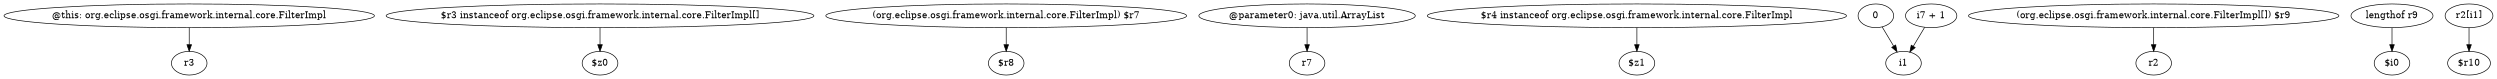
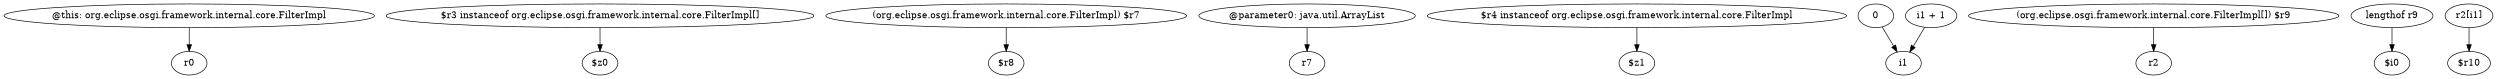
(1931, 16) -> (1931, 16)
(189, 63) -> (189, 63)
